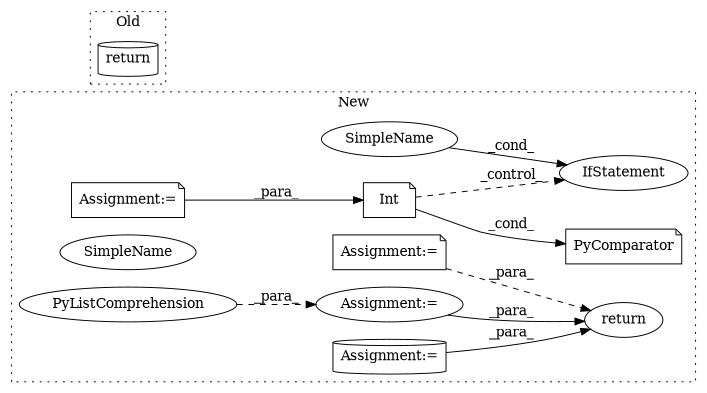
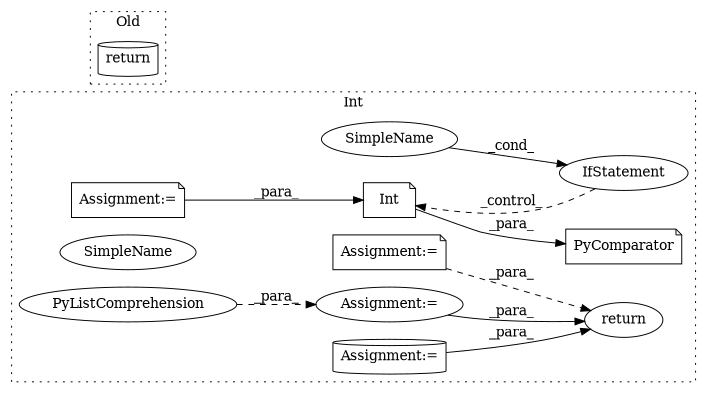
(354, 103) -> (354, 103)
(485, 189) -> (512, 213)
(511, 225) -> (511, 225)
